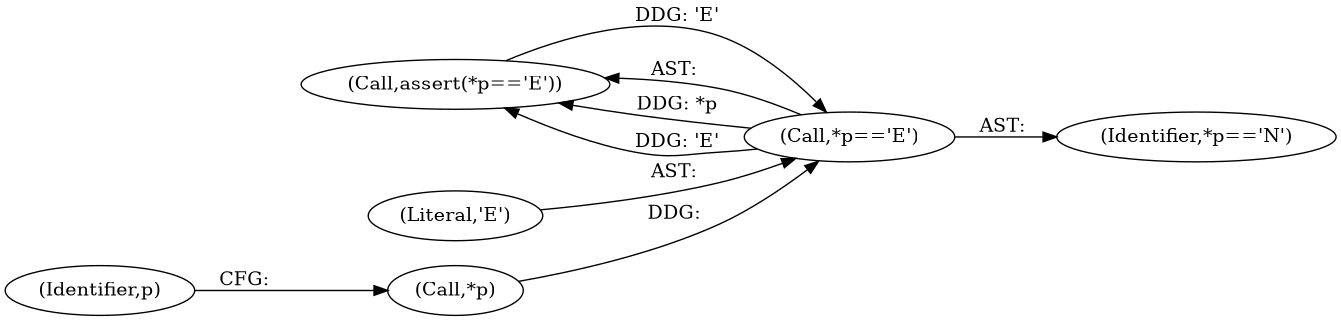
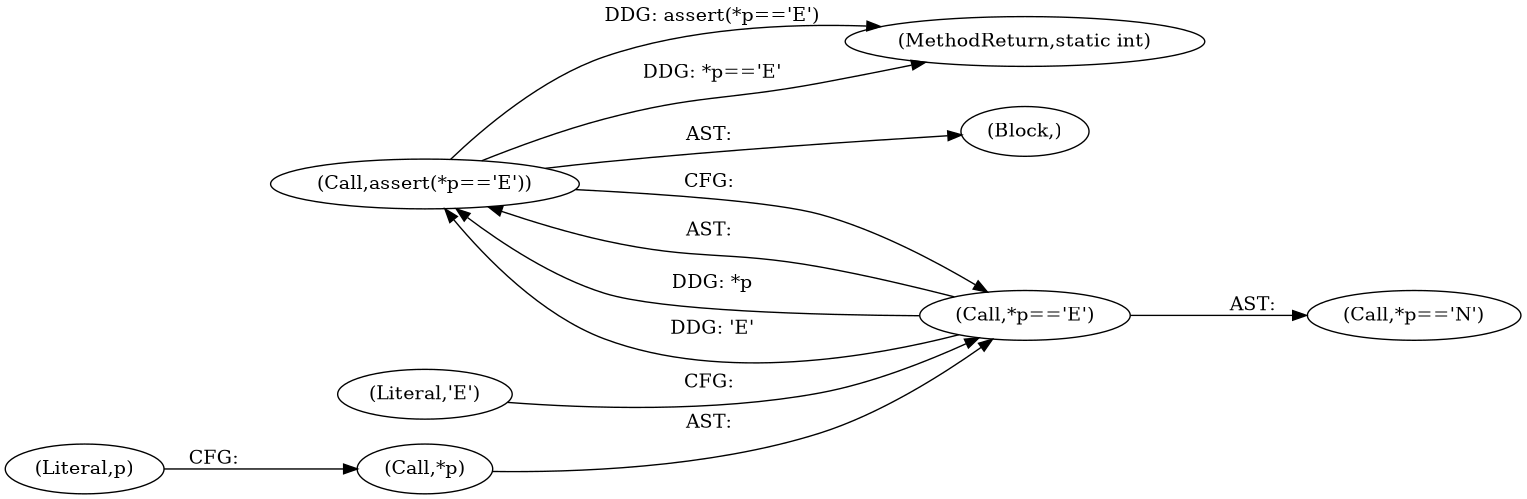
(677, 16) -> (712, 182)
none -> (1025, 42)
none -> (1025, 131)
(1196, 137) -> (1414, 315)
(677, 172) -> (712, 382)
(677, 214) -> (712, 423)
(100, 290) -> (85, 469)
